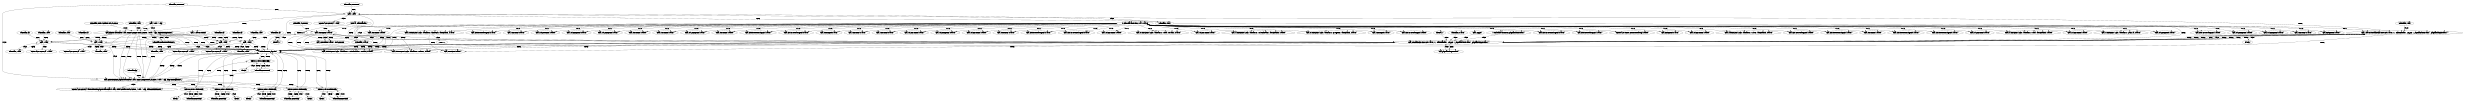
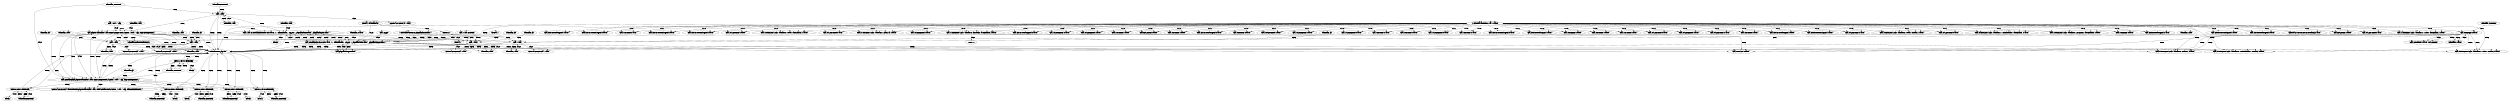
(104, 23) -> none
none -> (2477, 52)
